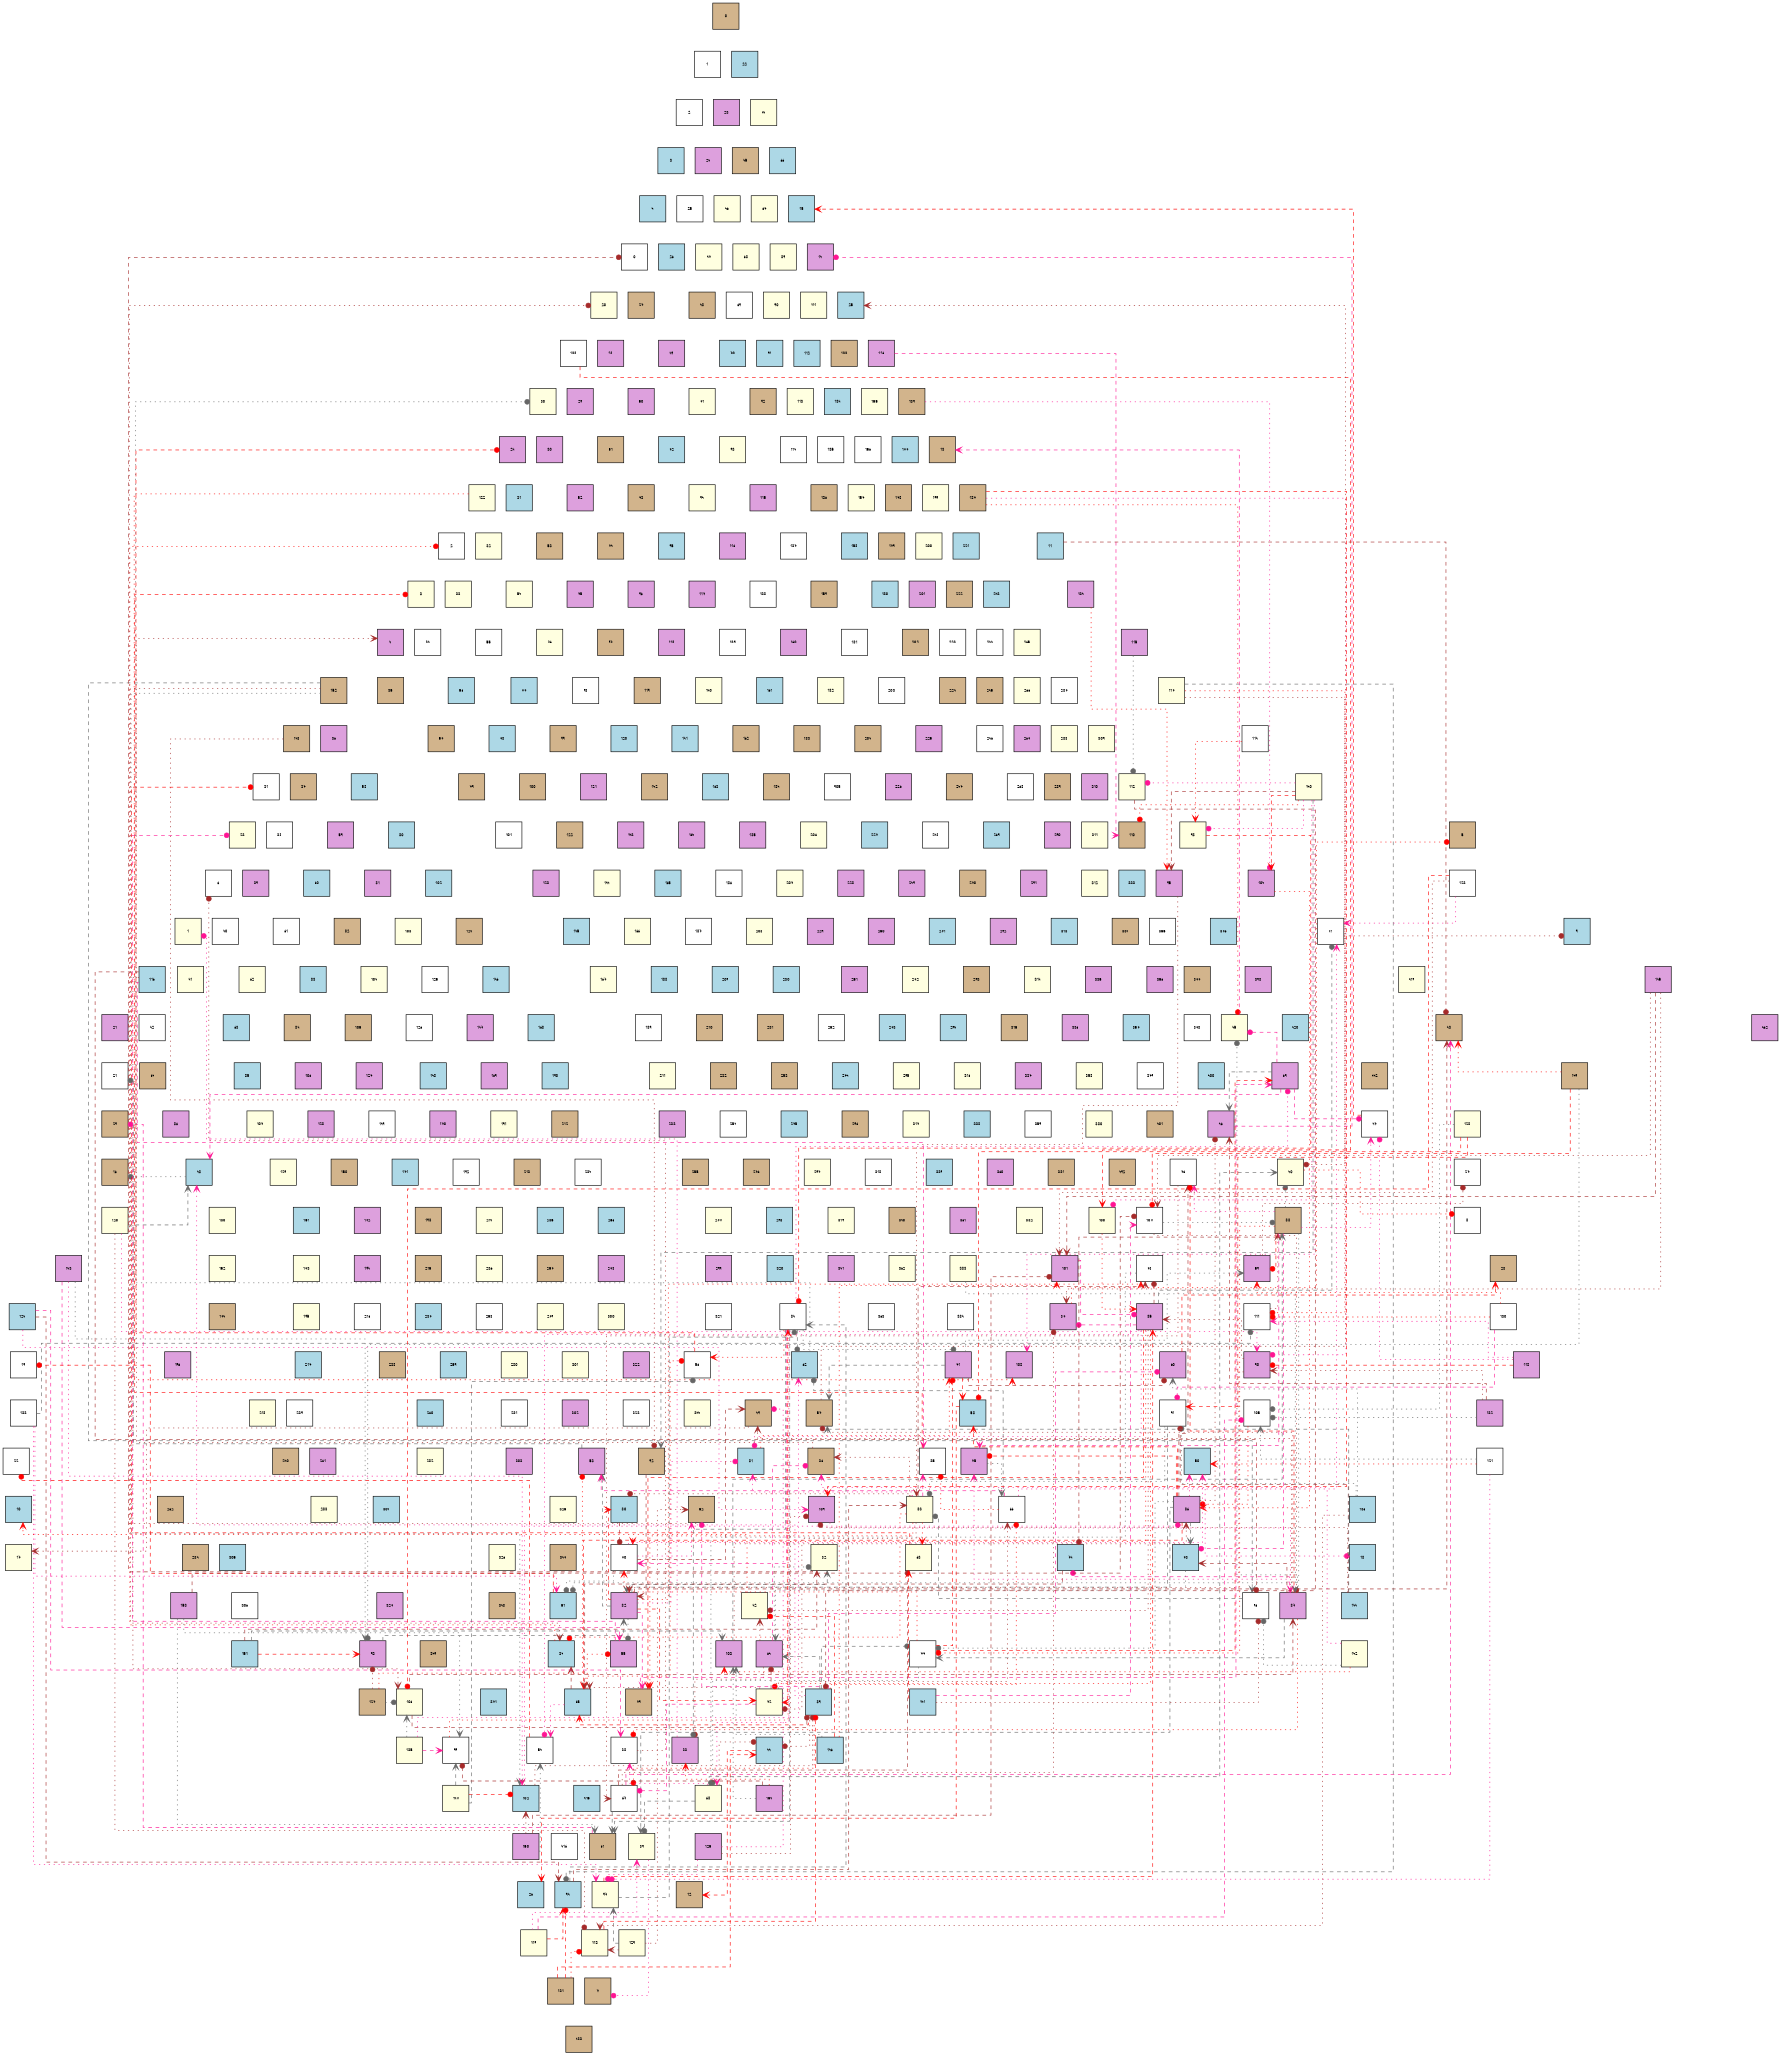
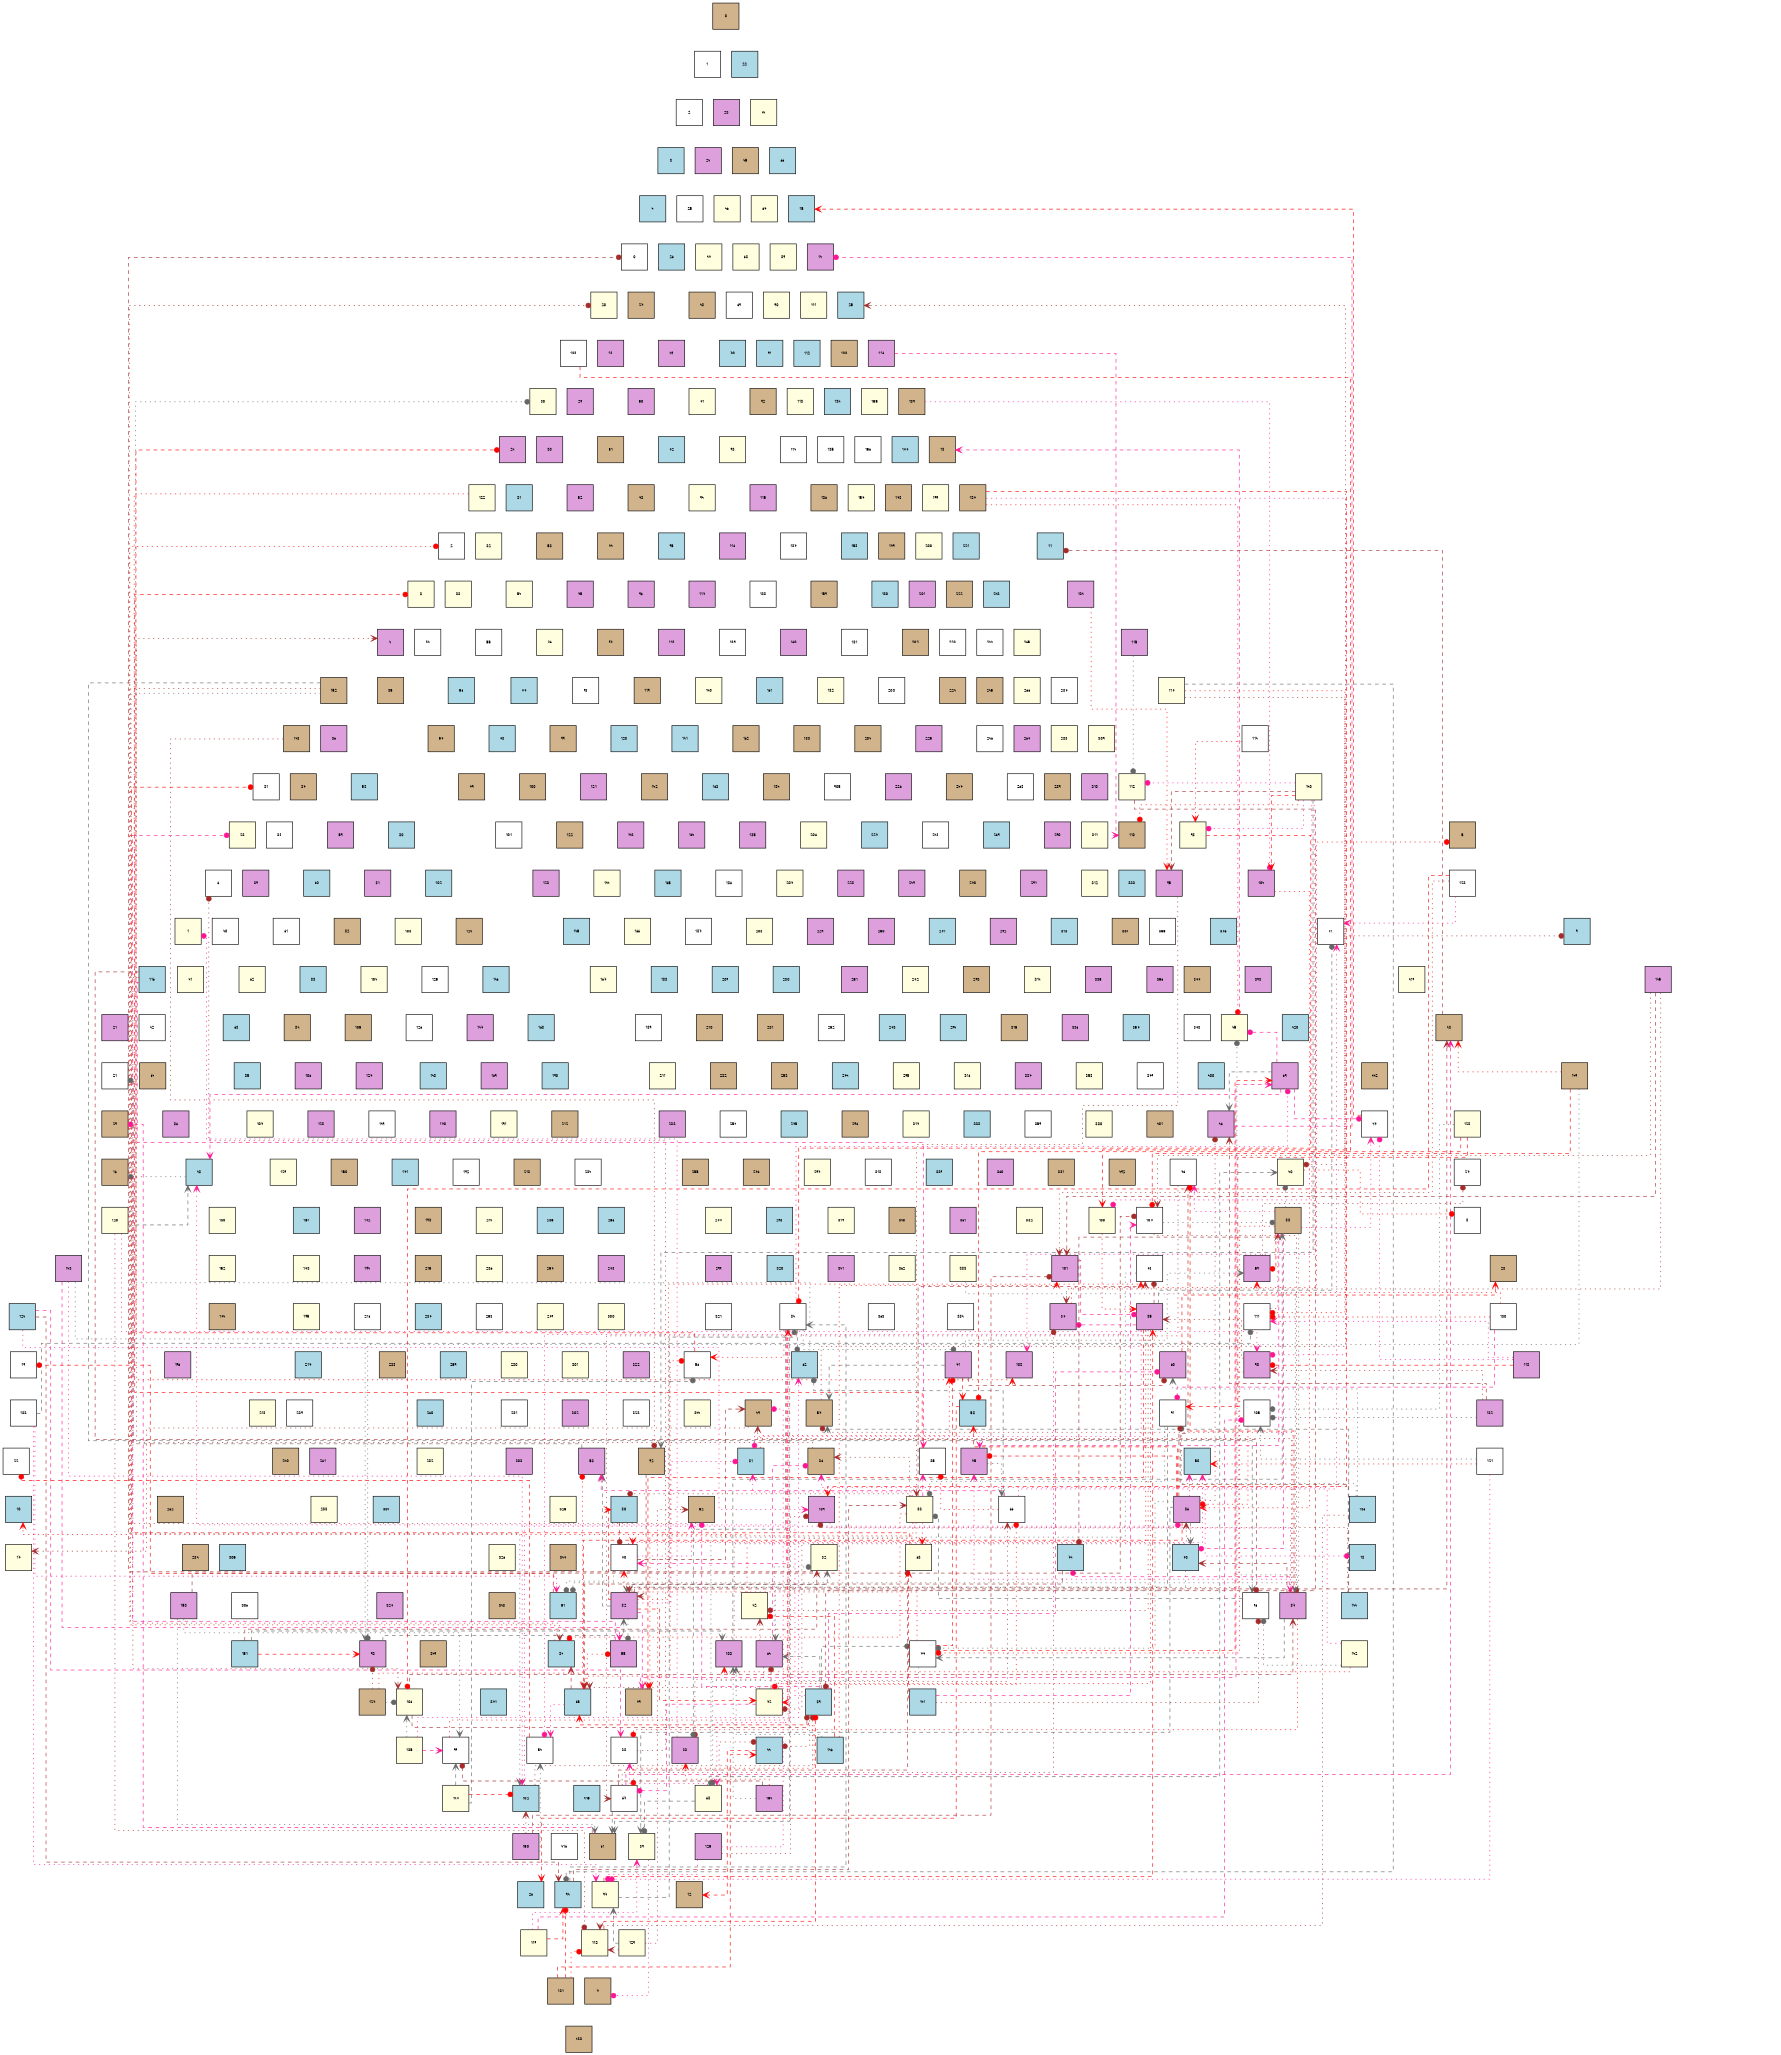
(1446, 585) -> (1443, 595)
(1765, 1028) -> none
